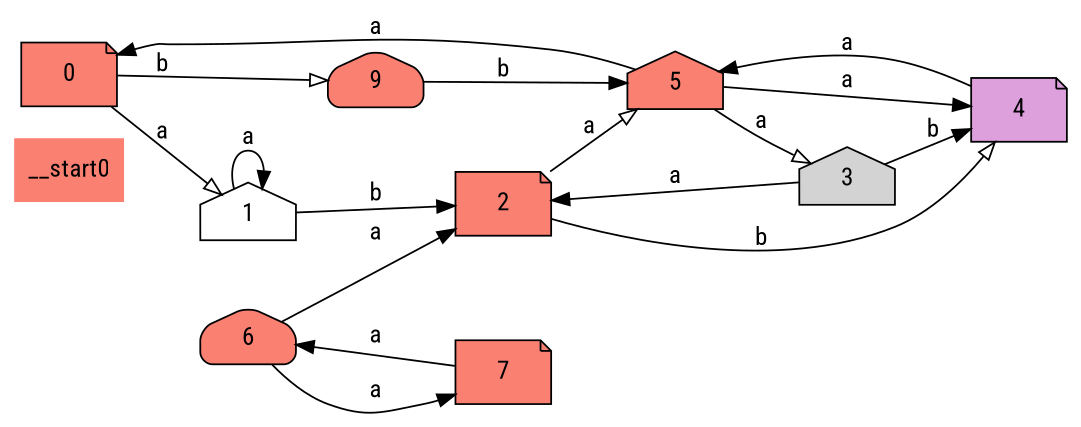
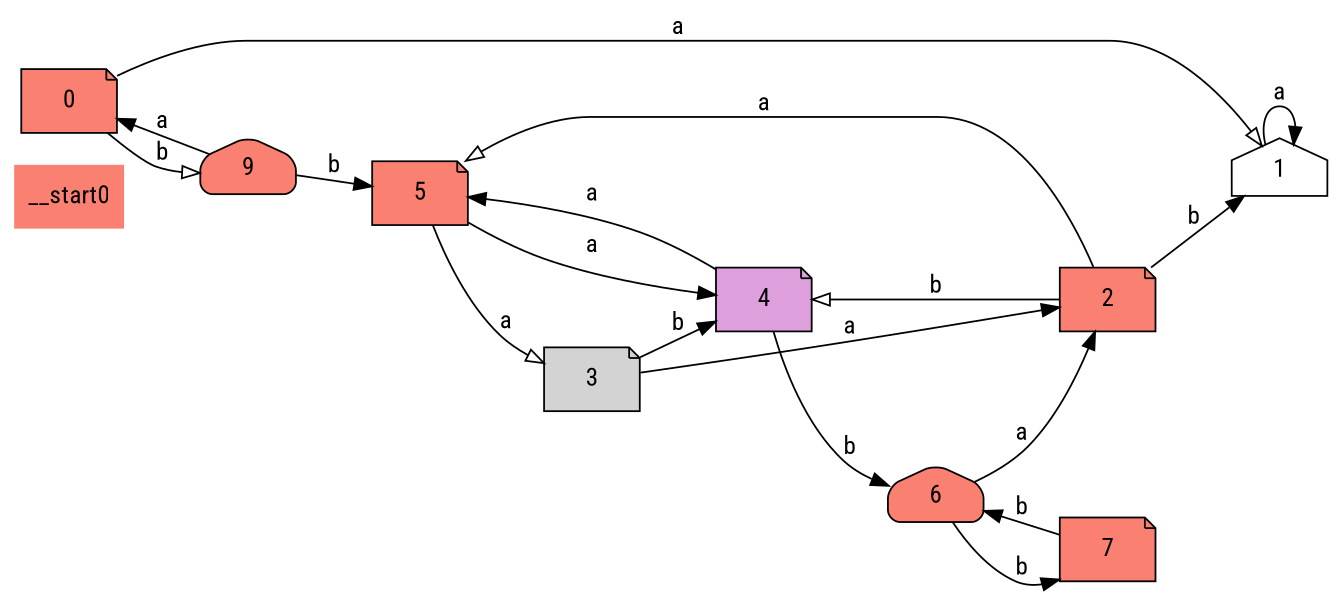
(386, 40) -> (172, 140)
(675, 83) -> (420, 193)
(847, 179) -> (592, 379)
(366, 210) -> (1190, 237)
(376, 336) -> (1022, 508)
(376, 391) -> (1022, 568)
none -> (808, 416)
